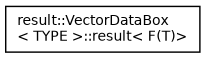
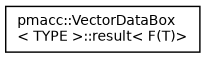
(103, 29) -> (103, 29)
